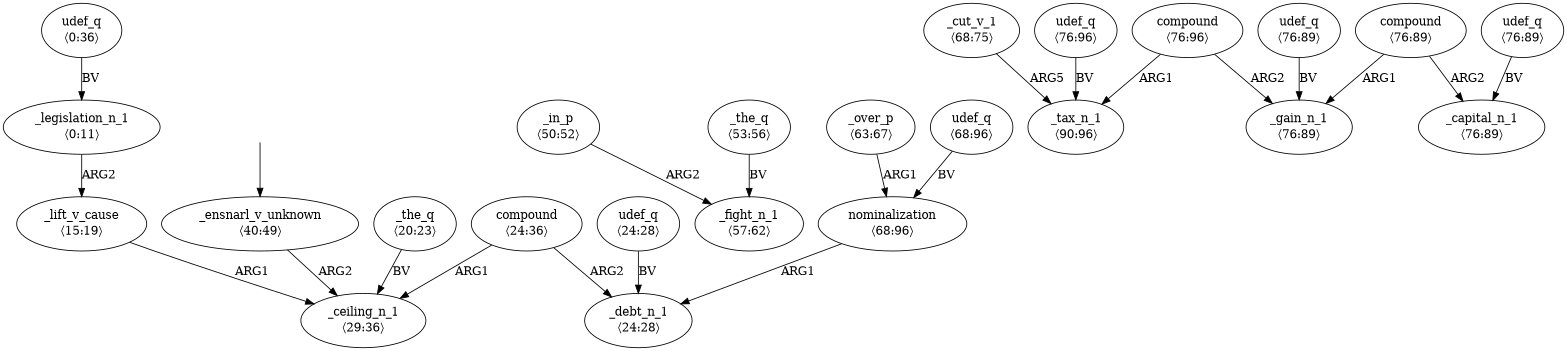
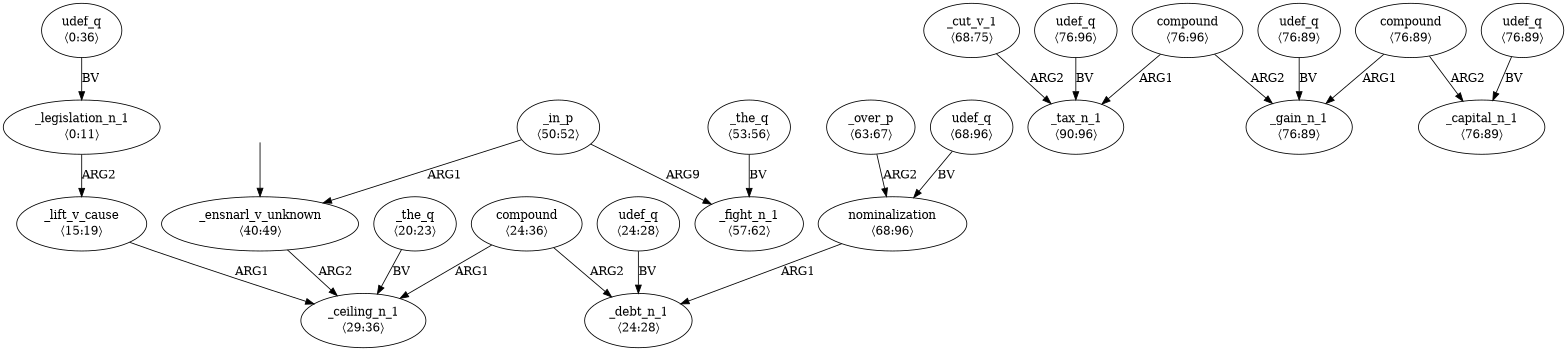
(1047, 79) -> (1047, 79)
none -> (426, 170)
(683, 176) -> (683, 176)
(900, 176) -> (900, 176)
